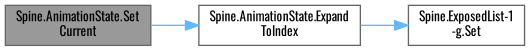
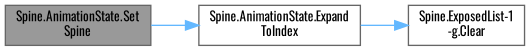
(78, 25) -> (78, 25)
(466, 25) -> (466, 25)
